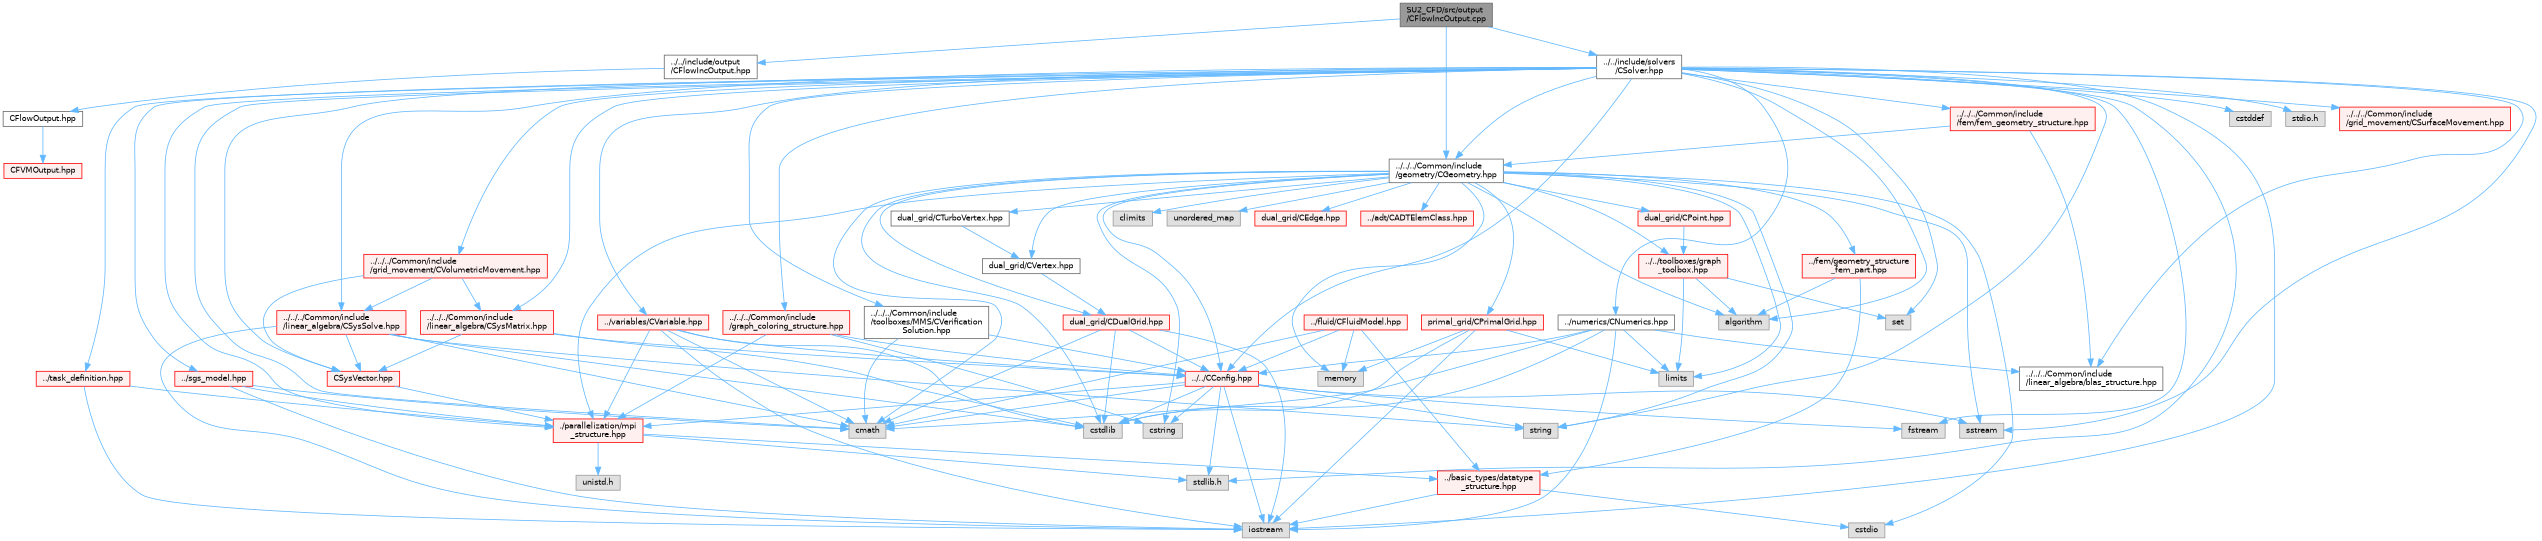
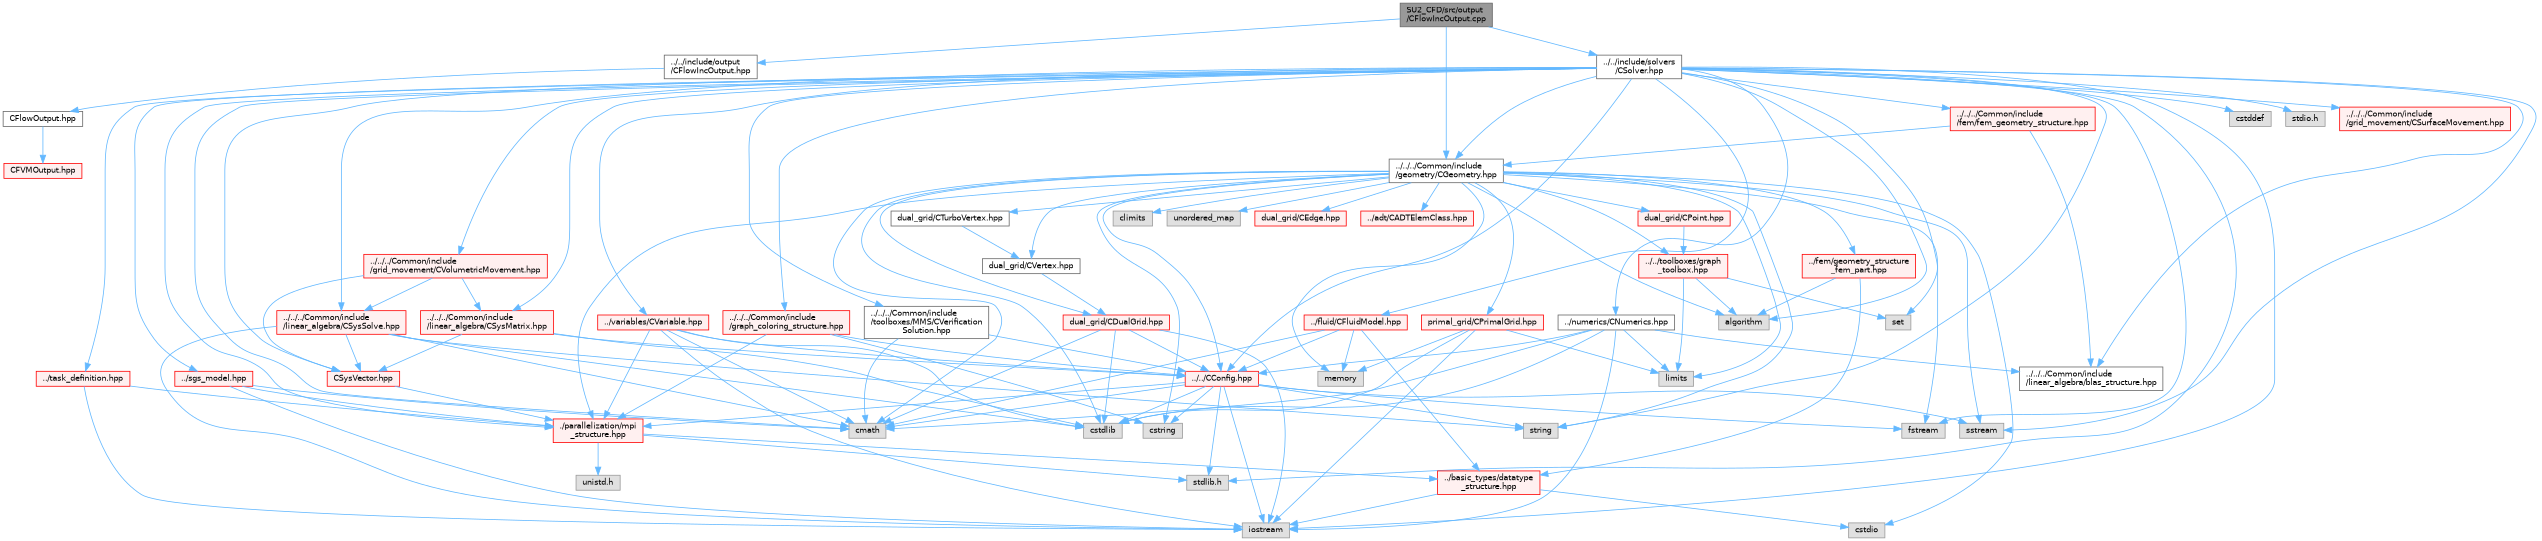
none -> (1839, 210)
none -> (1670, 251)
